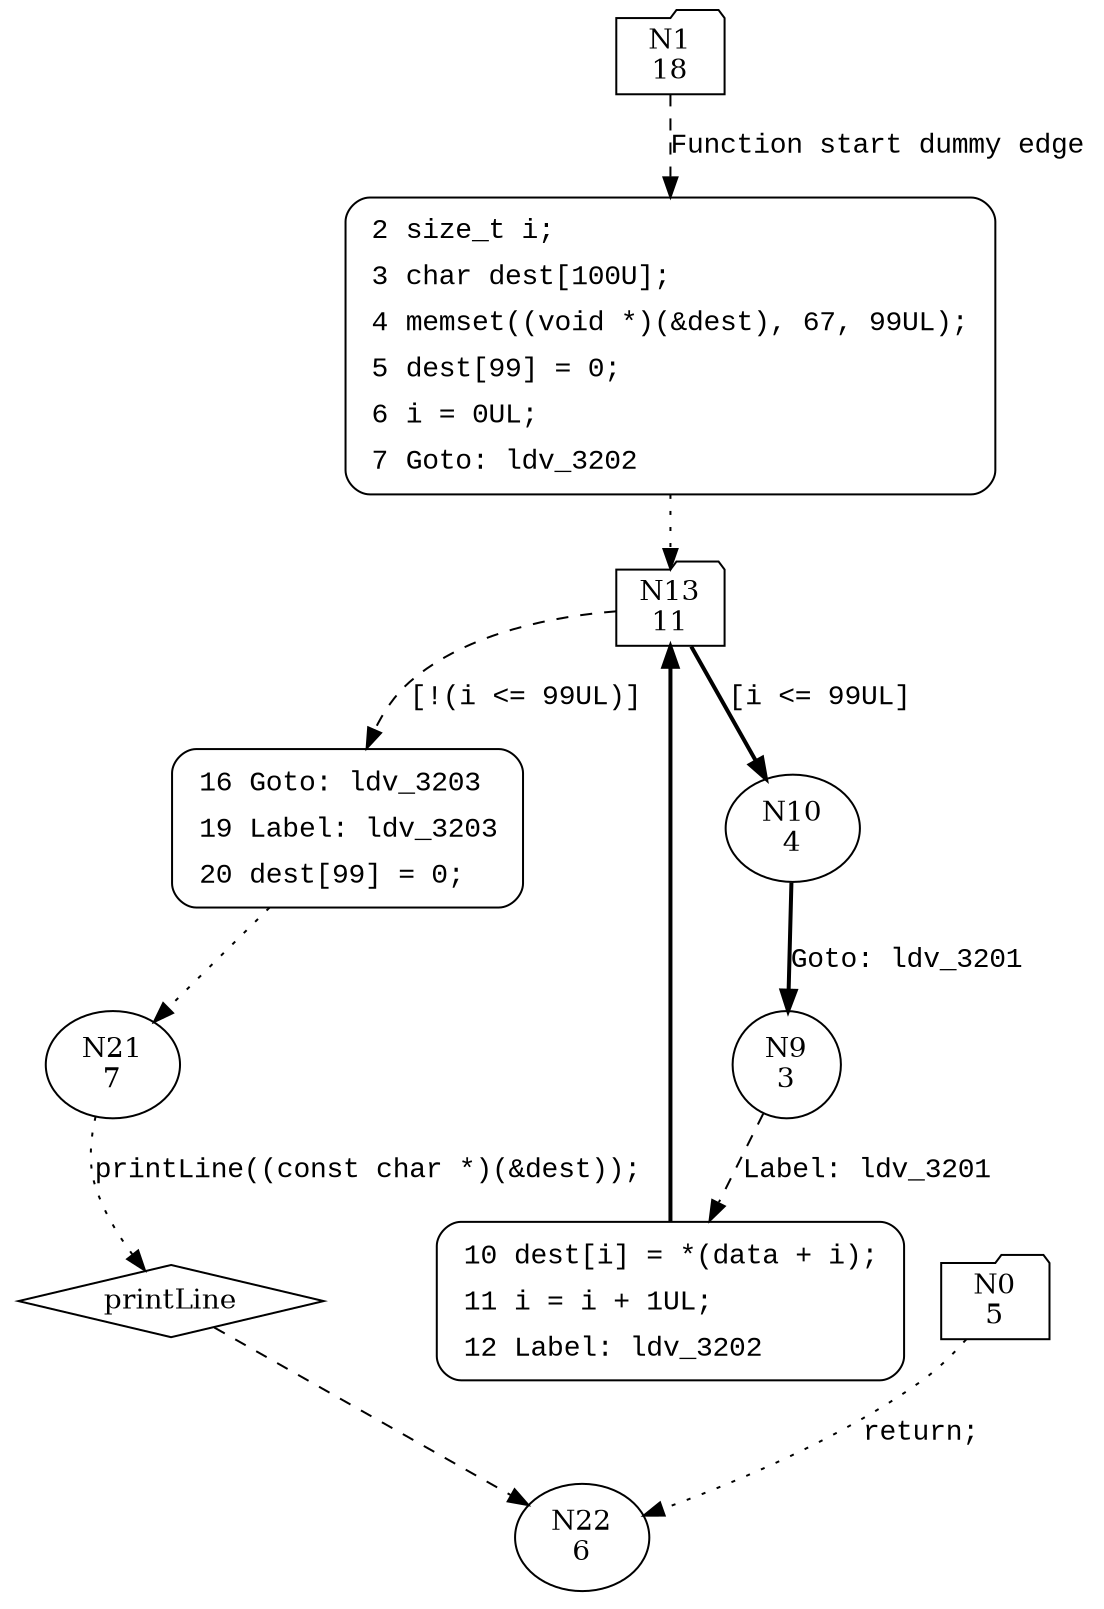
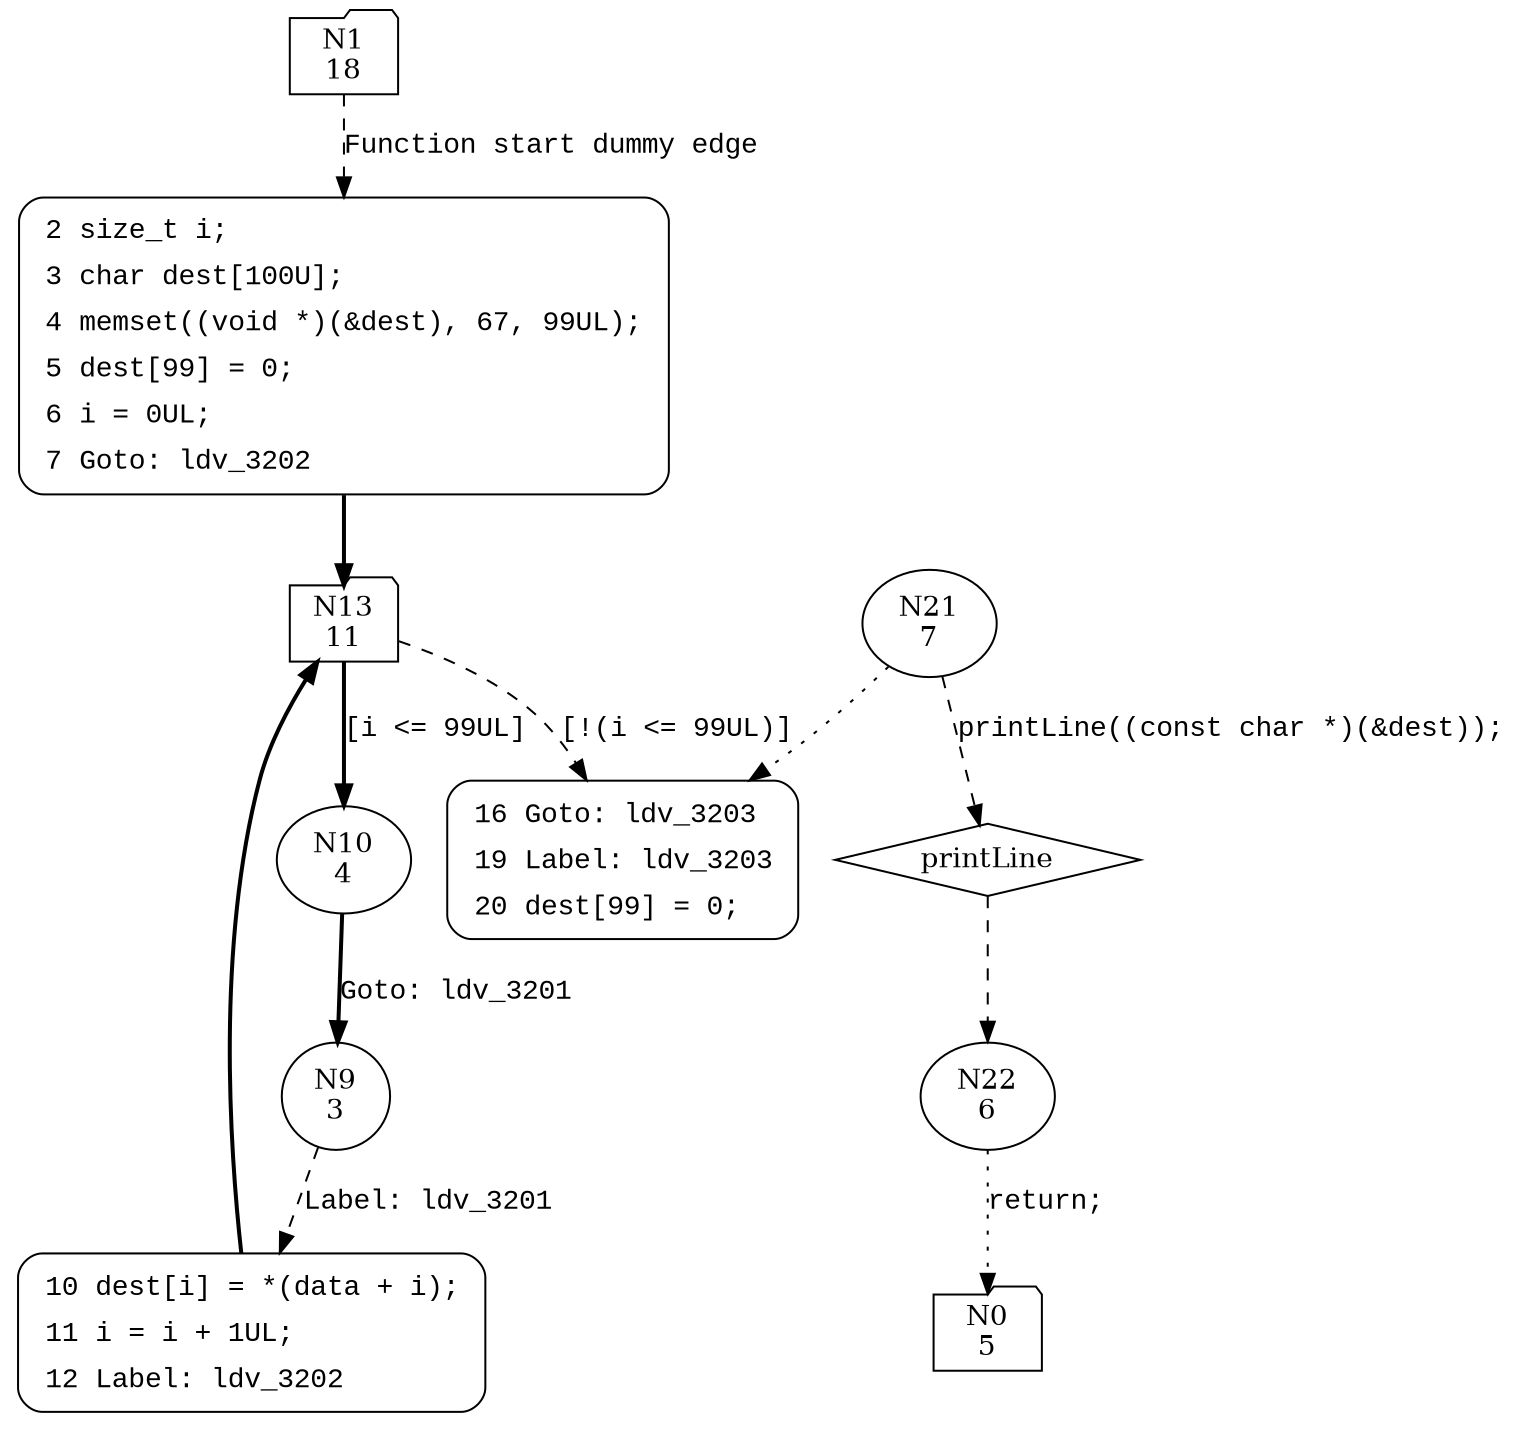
(670, 522) -> (344, 530)
(219, 957) -> (829, 721)
(97, 1190) -> (959, 741)
(824, 1440) -> (988, 1212)
